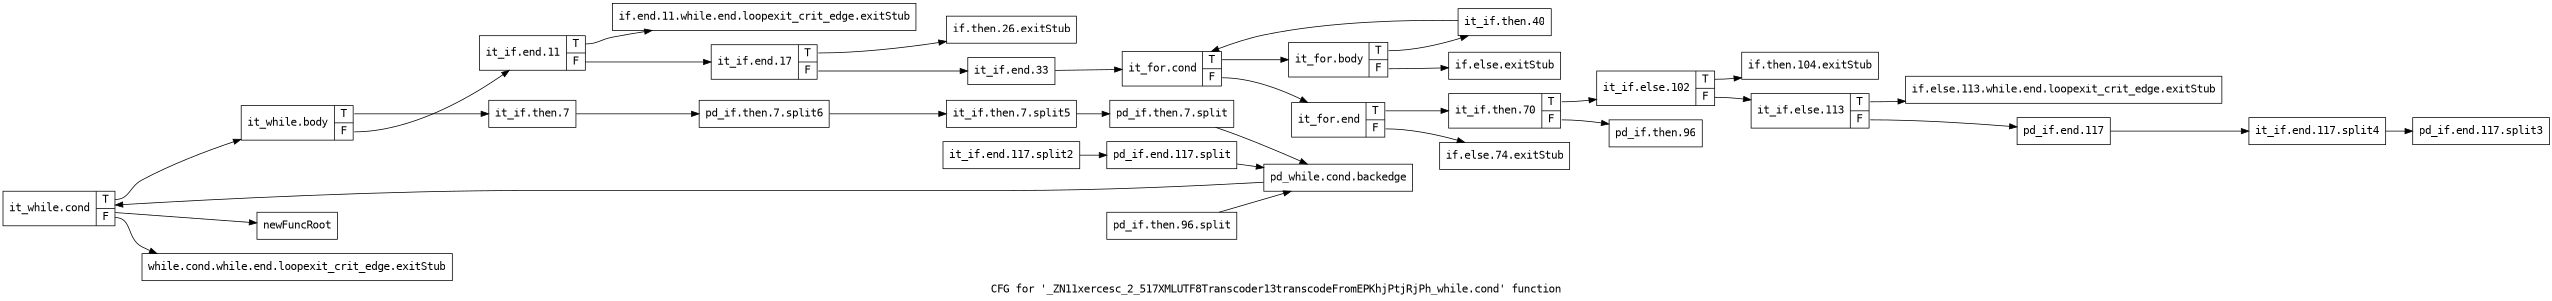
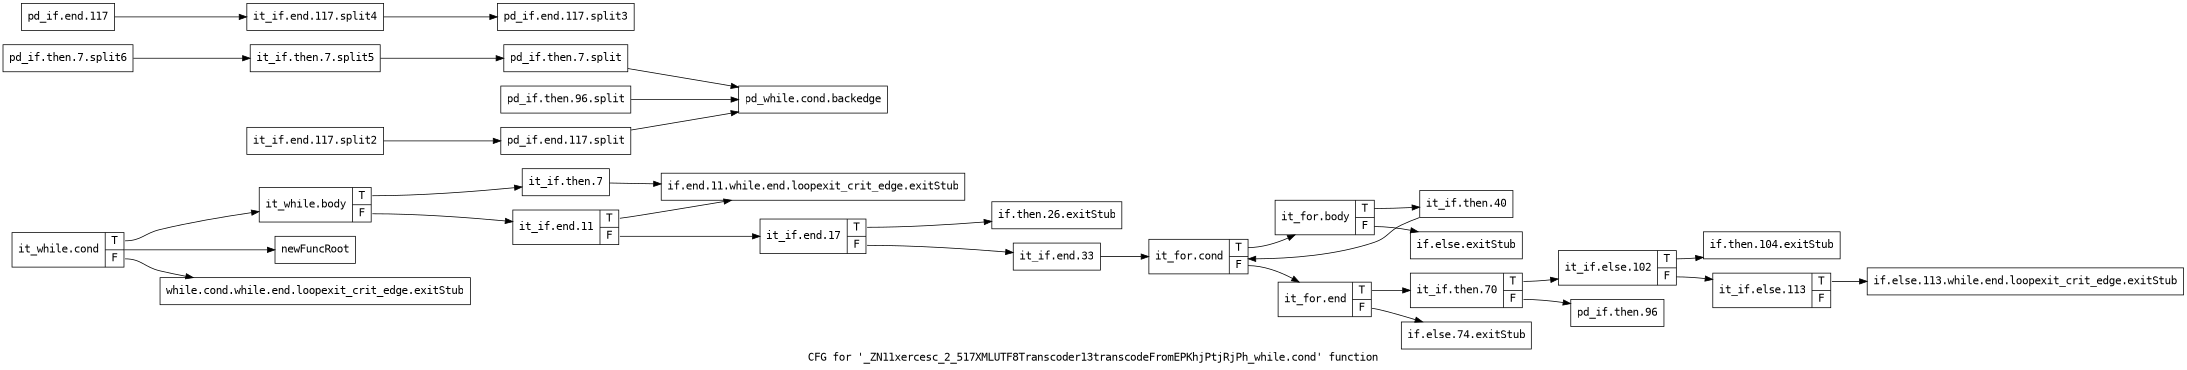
(634, 114) -> (632, 183)
(1940, 122) -> none
(693, 190) -> none
